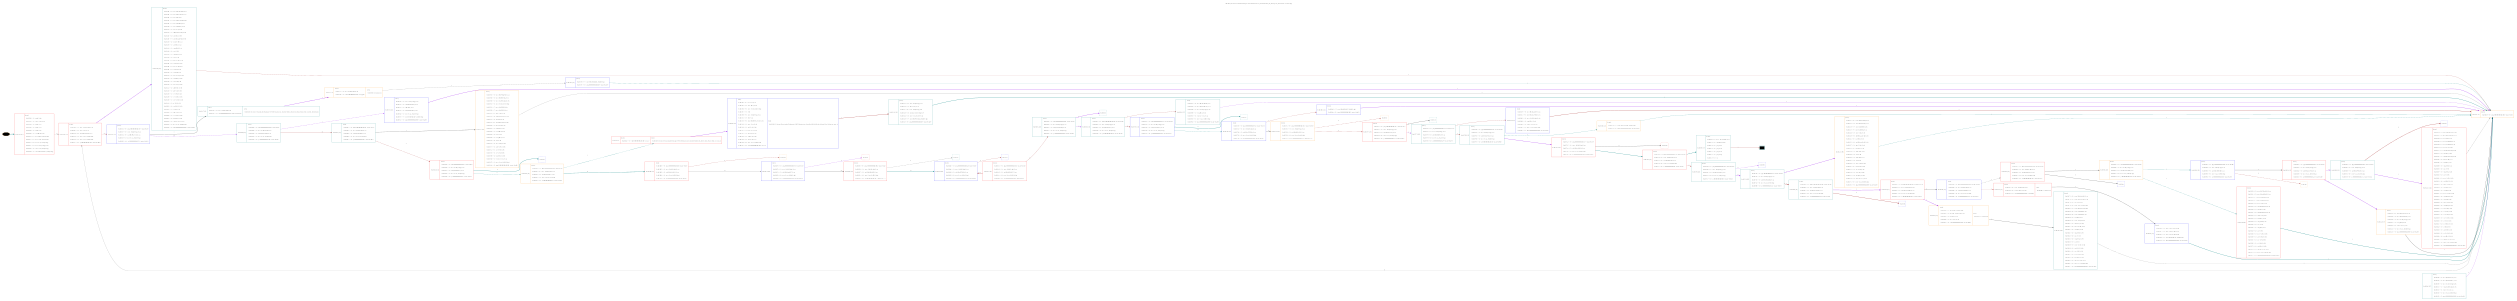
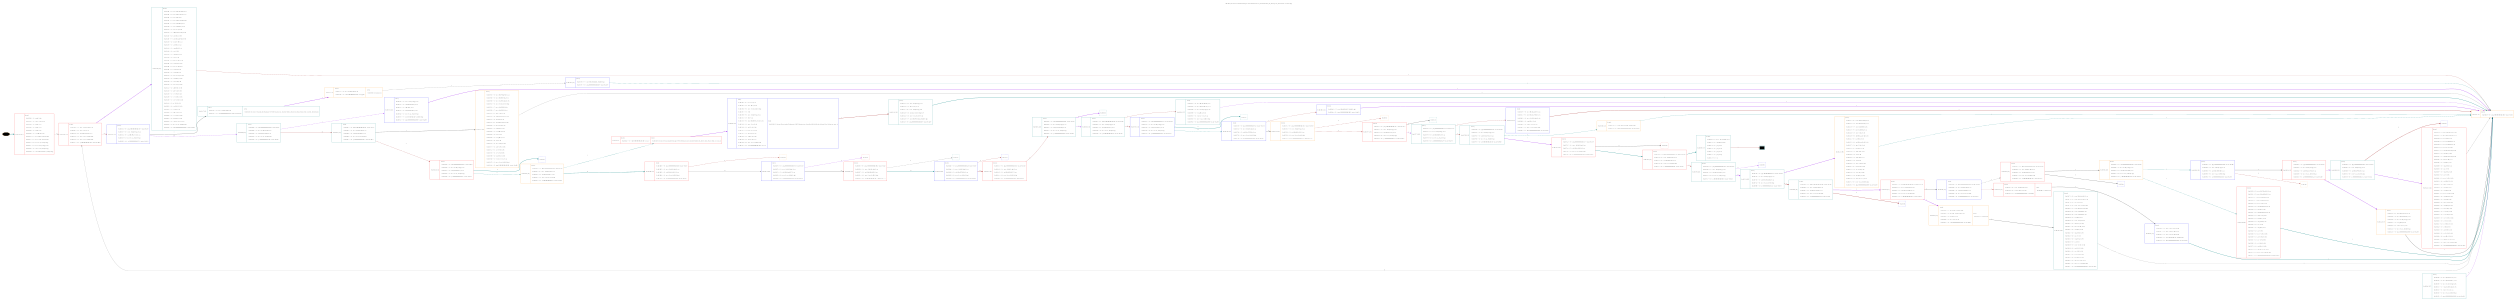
(981, 173) -> (980, 171)
